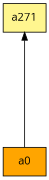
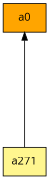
(25, 94) -> (25, 94)
